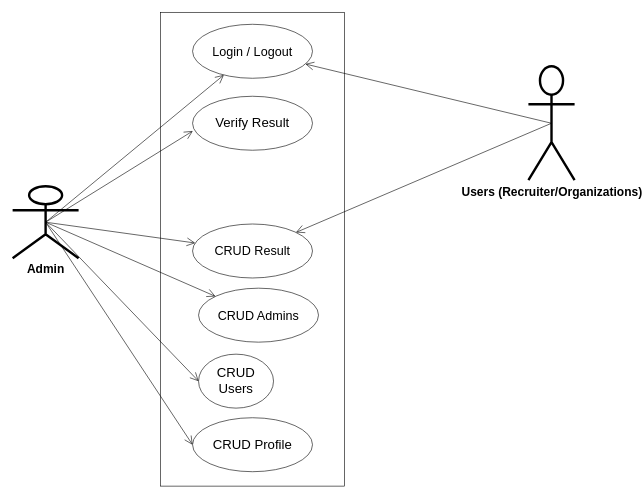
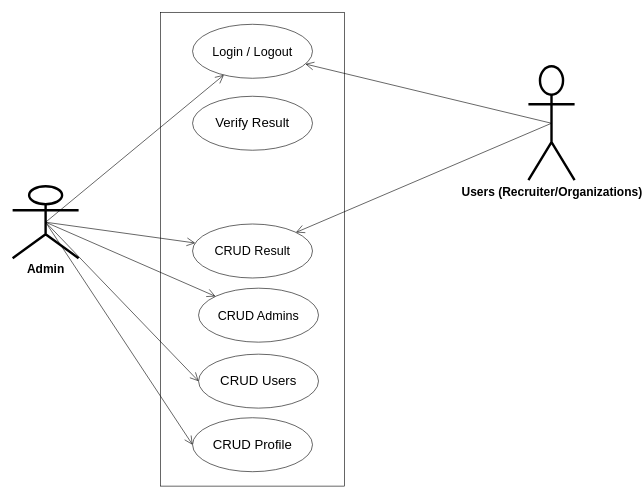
(122, 175) -> none
(236, 381) -> (258, 381)
